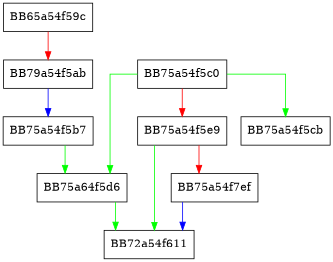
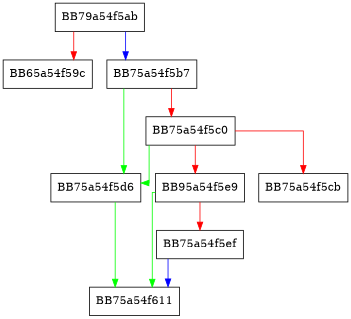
(48, 42) -> (74, 42)
(274, 74) -> (287, 131)
none -> (171, 99)
(182, 131) -> (200, 188)
(82, 188) -> (96, 188)
(215, 188) -> (200, 245)
(149, 245) -> (135, 301)
